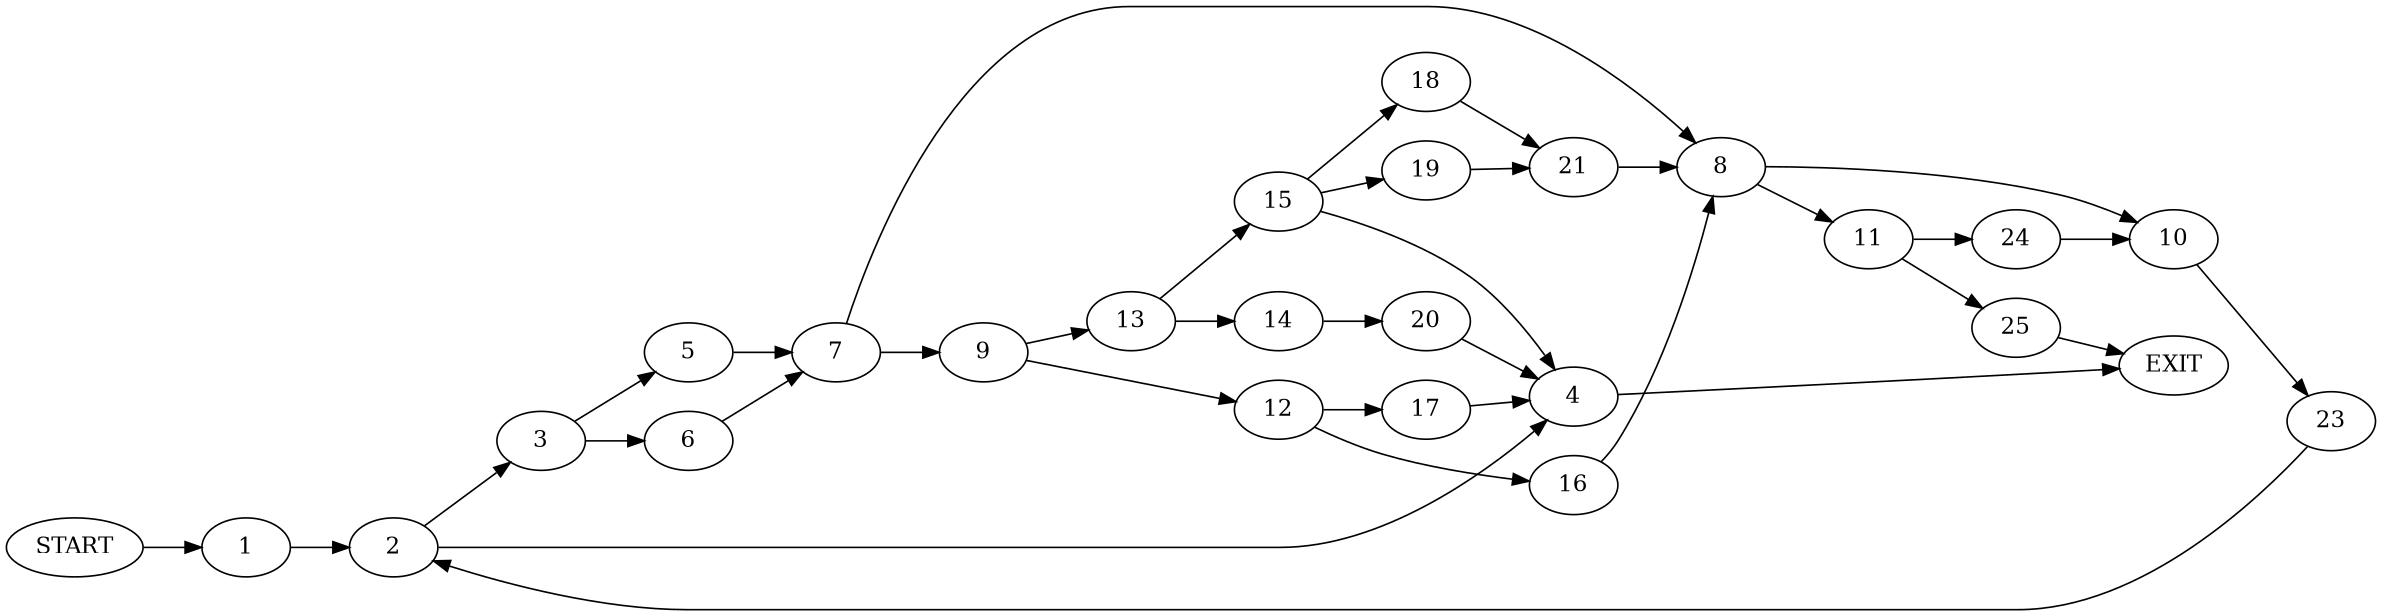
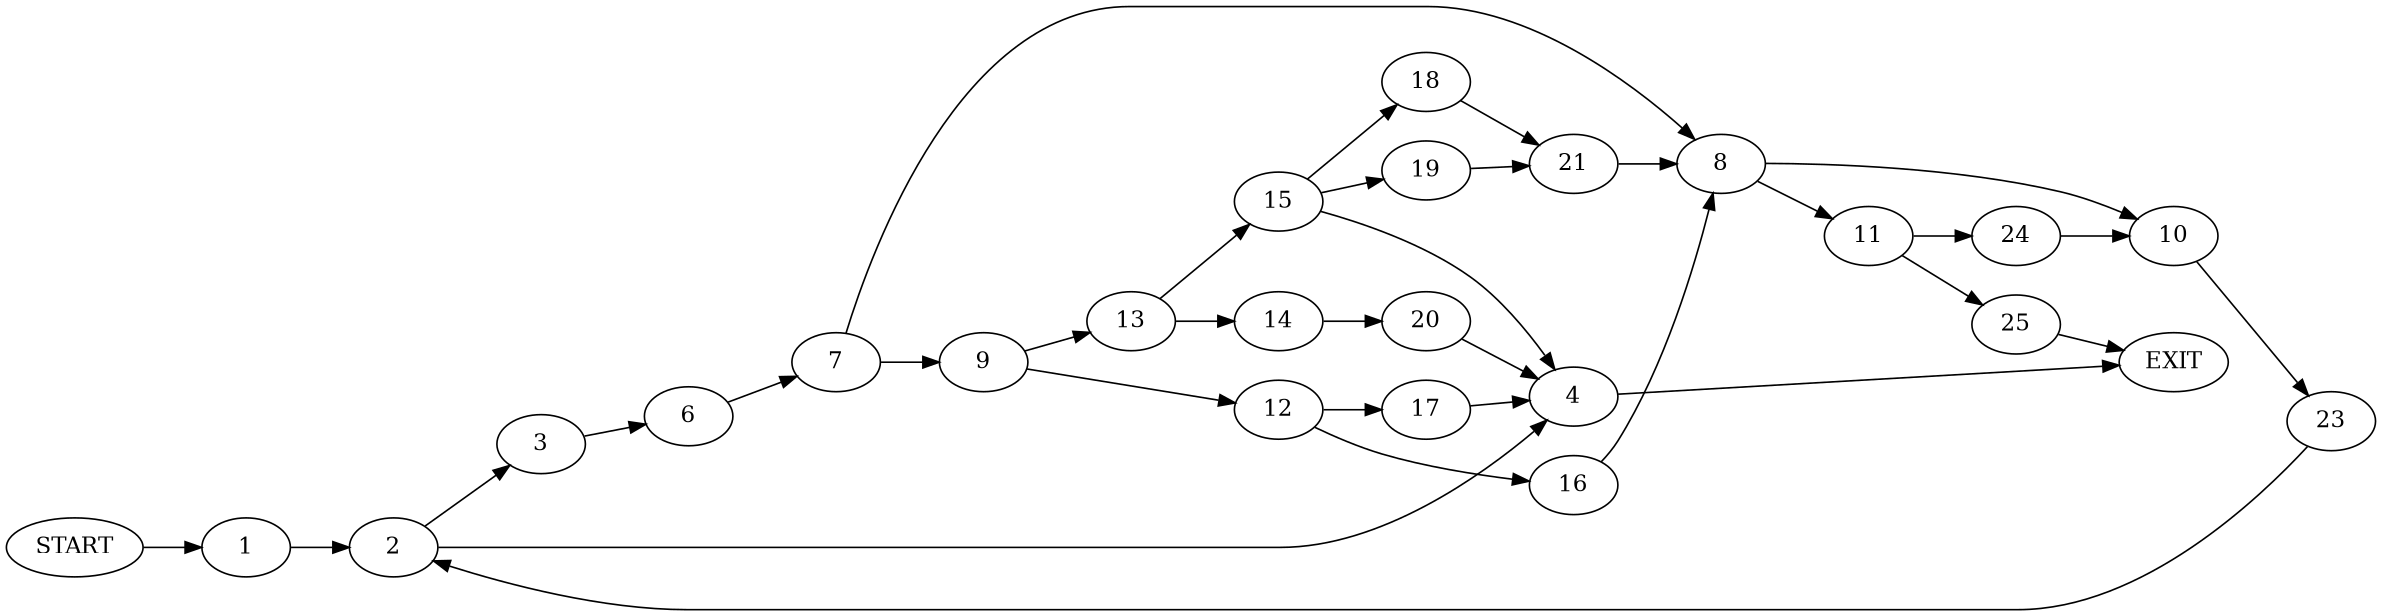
(689, 352) -> none
